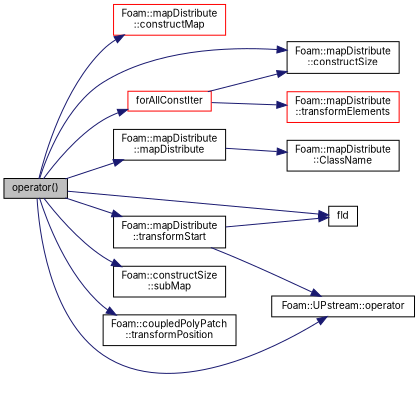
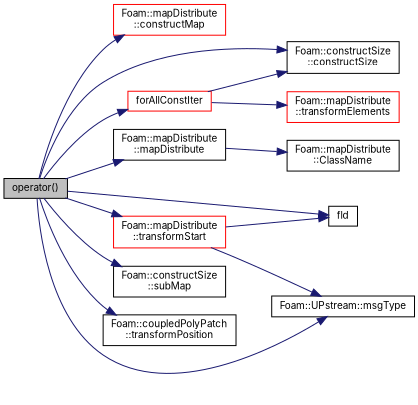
(343, 58) -> (343, 58)
(170, 232) -> (170, 232)
(343, 306) -> (343, 306)
